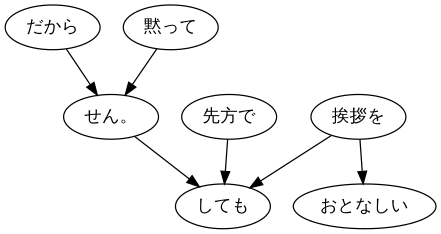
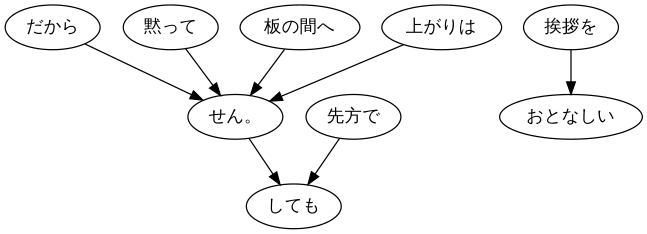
none -> (300, 27)
none -> (442, 27)
(296, 158) -> none
